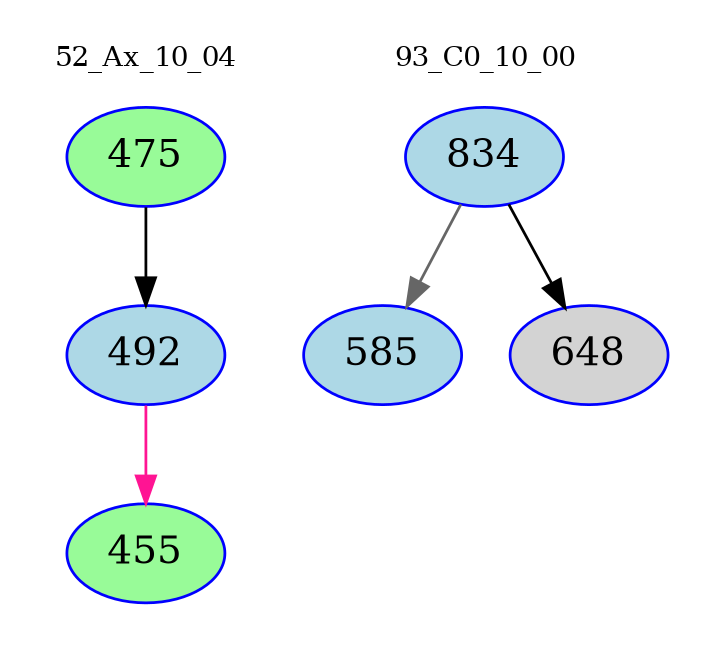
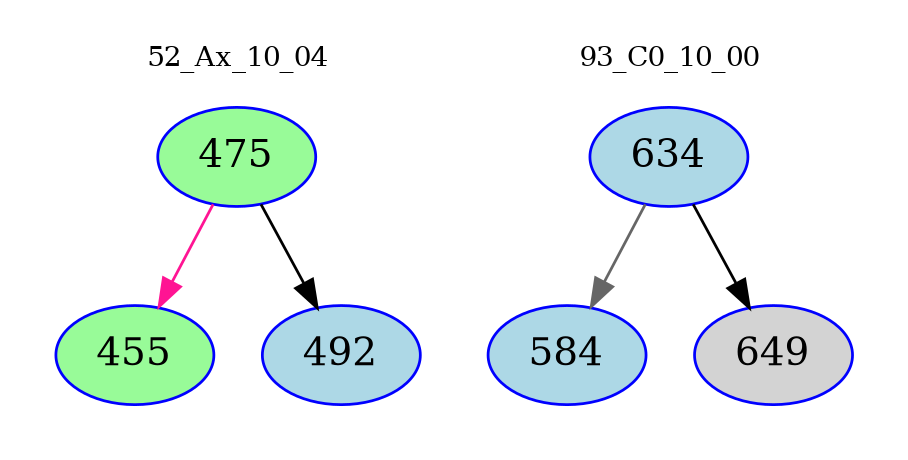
(484, 157) -> (669, 157)
(383, 355) -> (567, 355)
(589, 355) -> (774, 355)
(146, 441) -> (193, 243)
